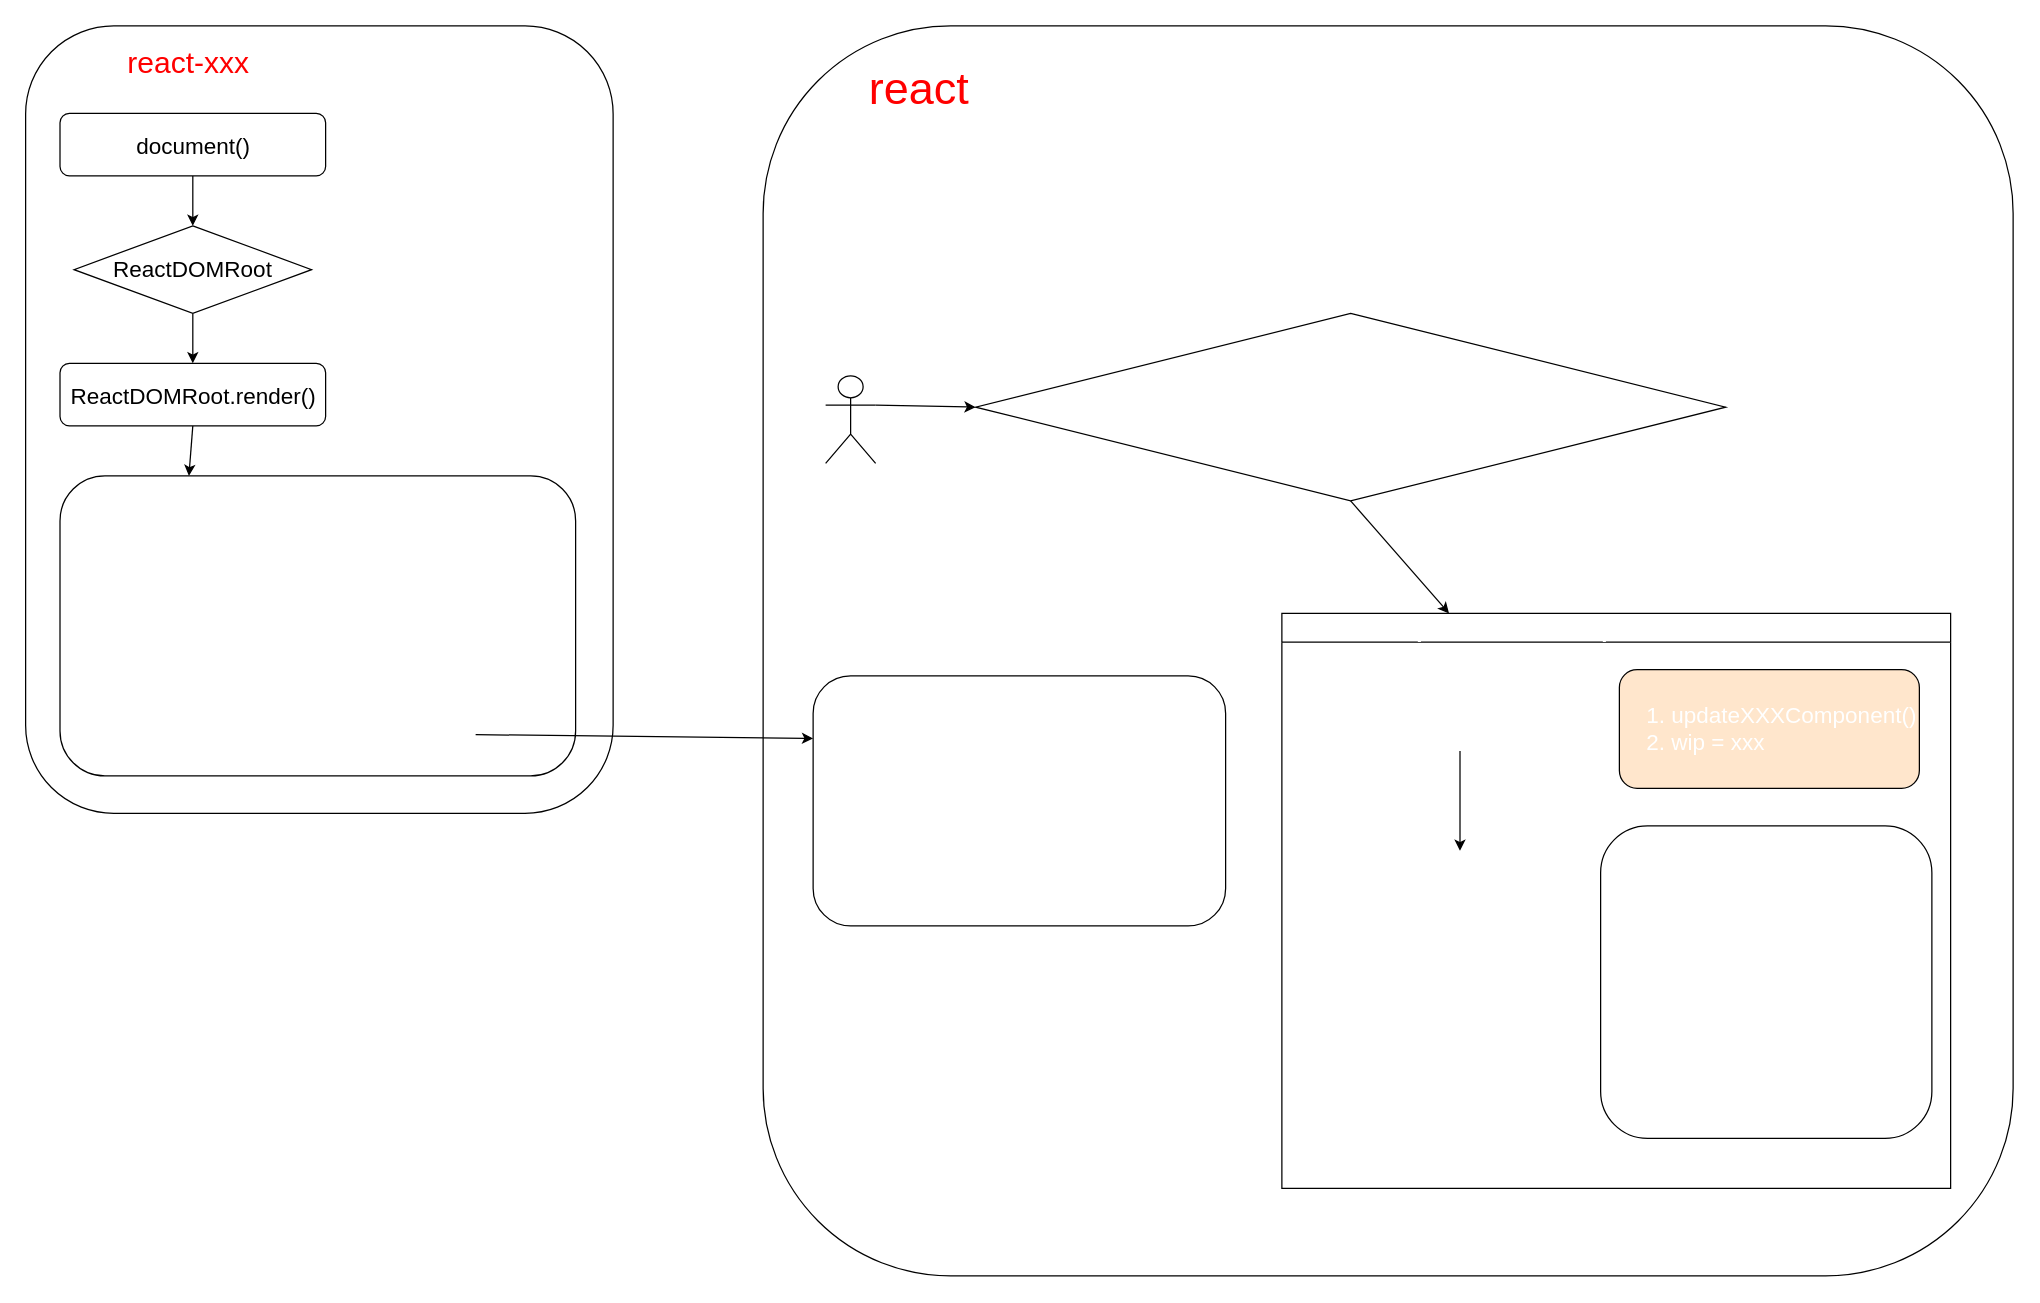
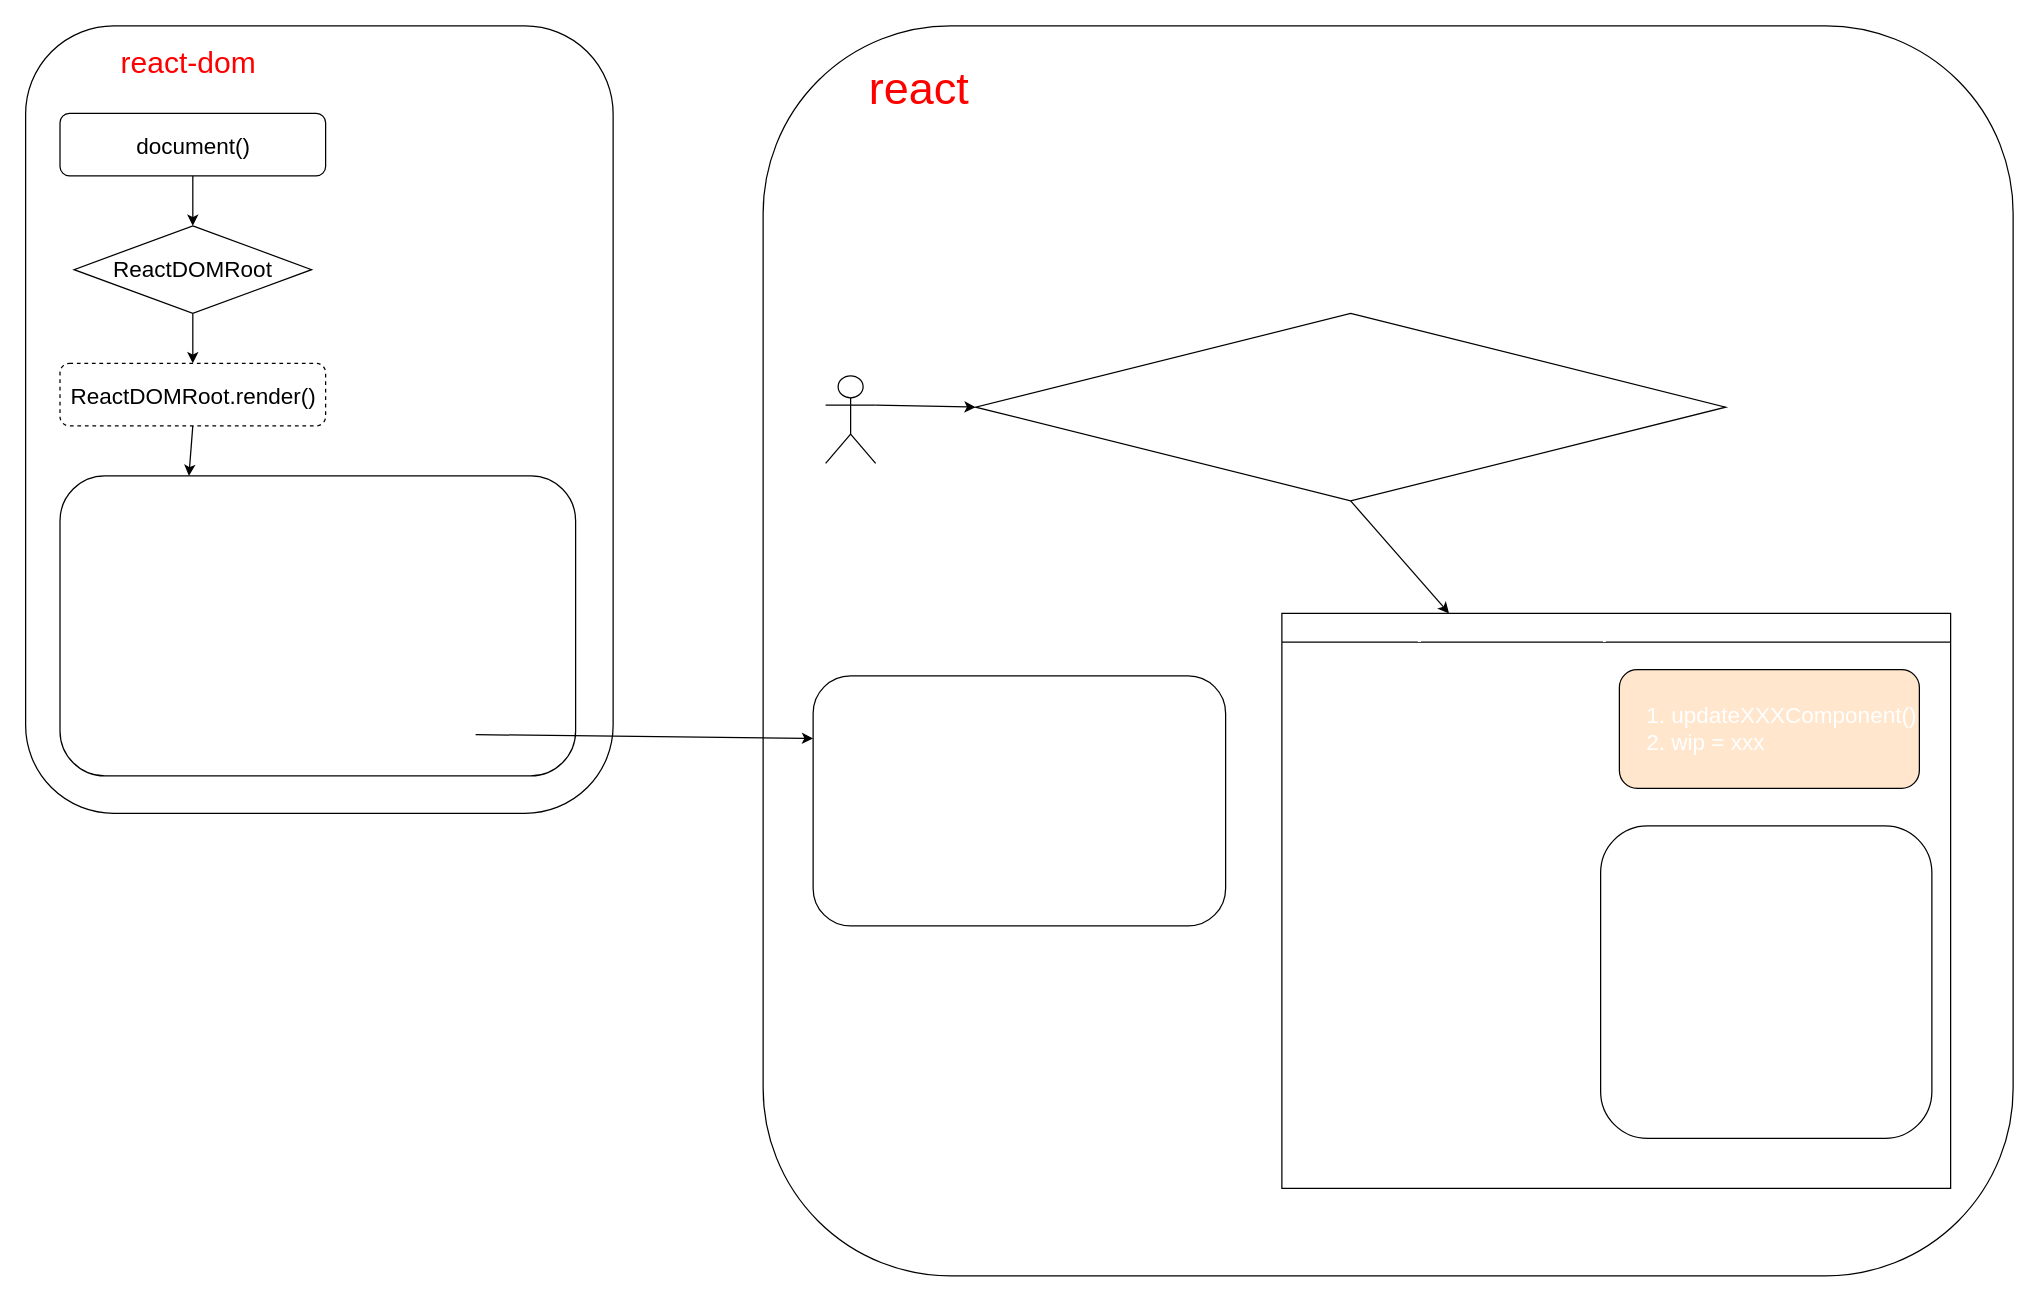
(189, 63) -> (189, 63)
(193, 394) -> (193, 394)
(1460, 797) -> none
